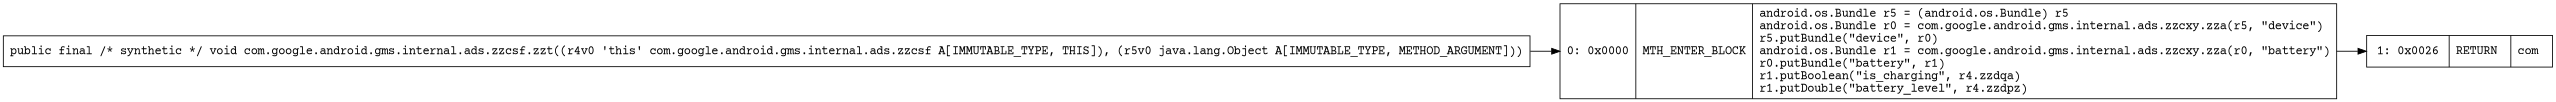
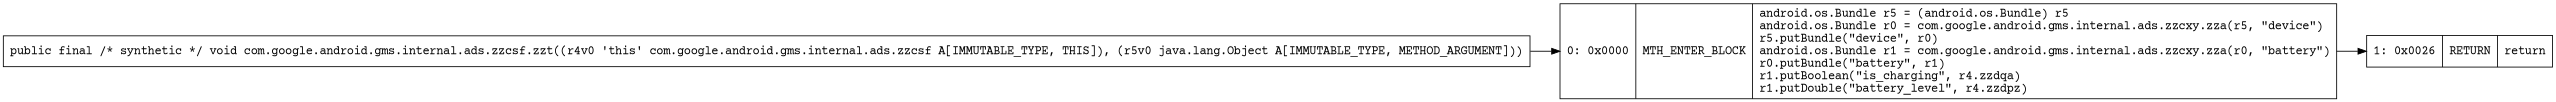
(2528, 51) -> (2525, 51)
